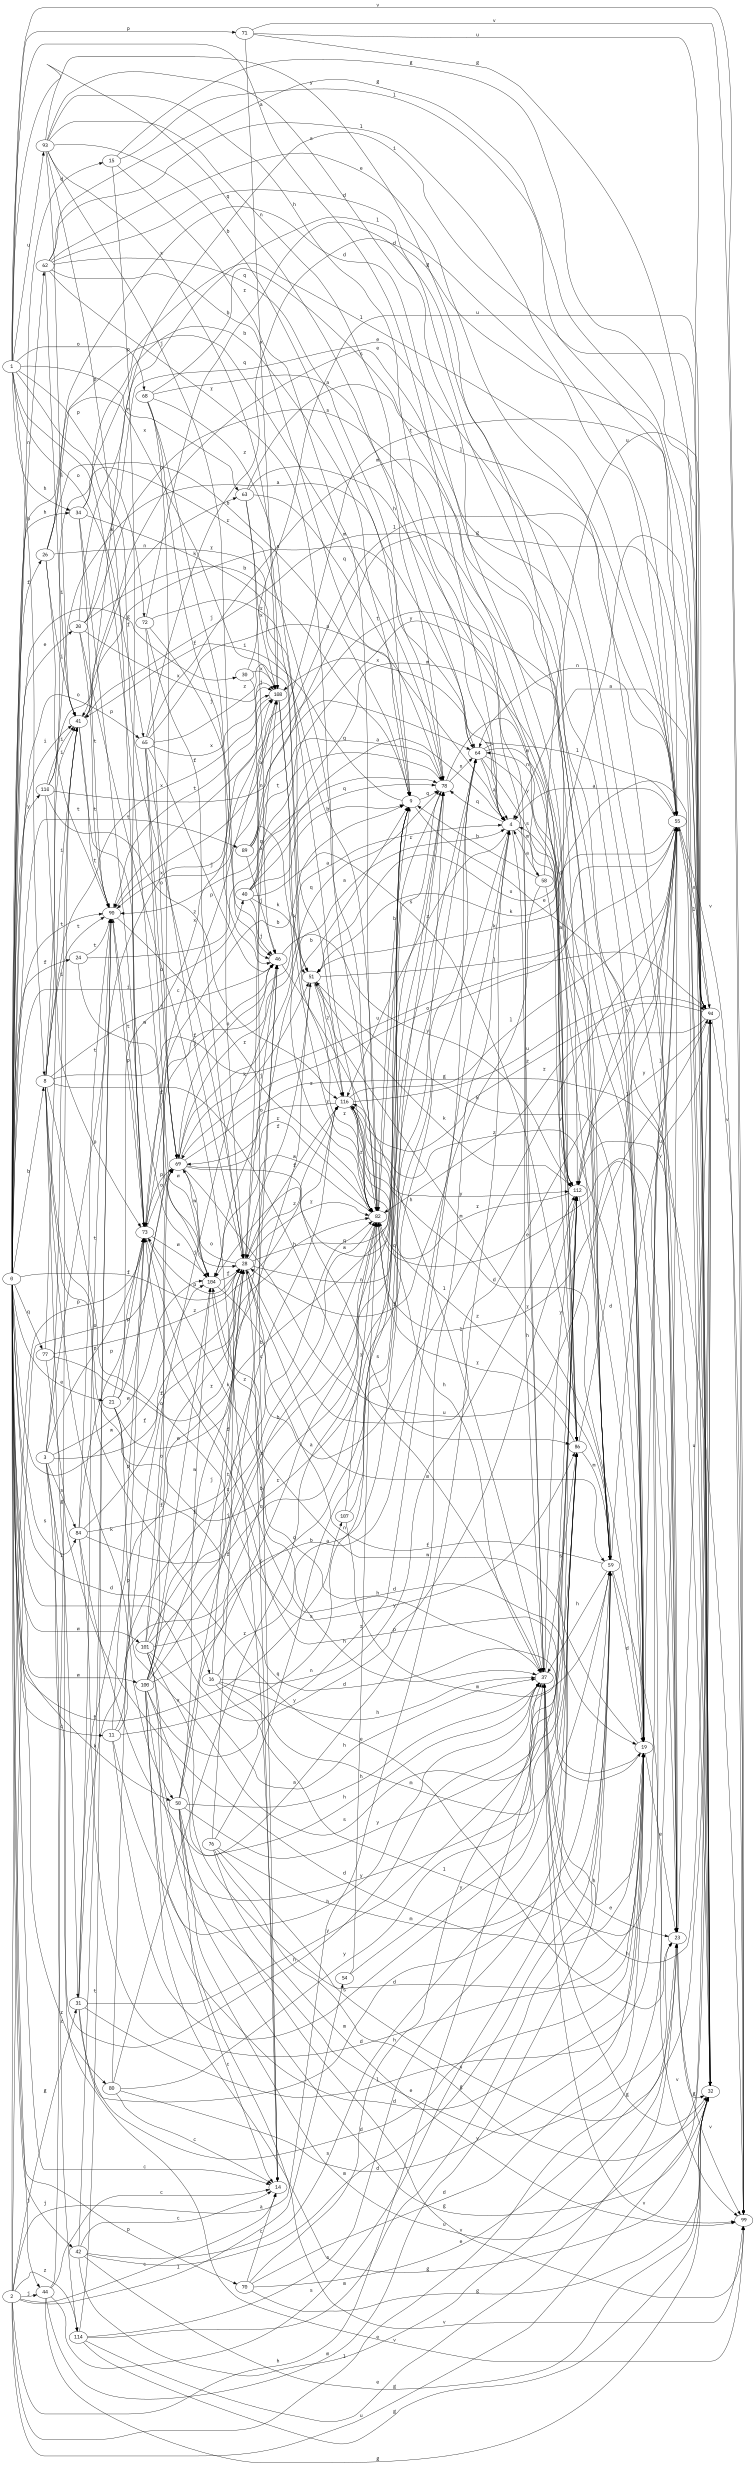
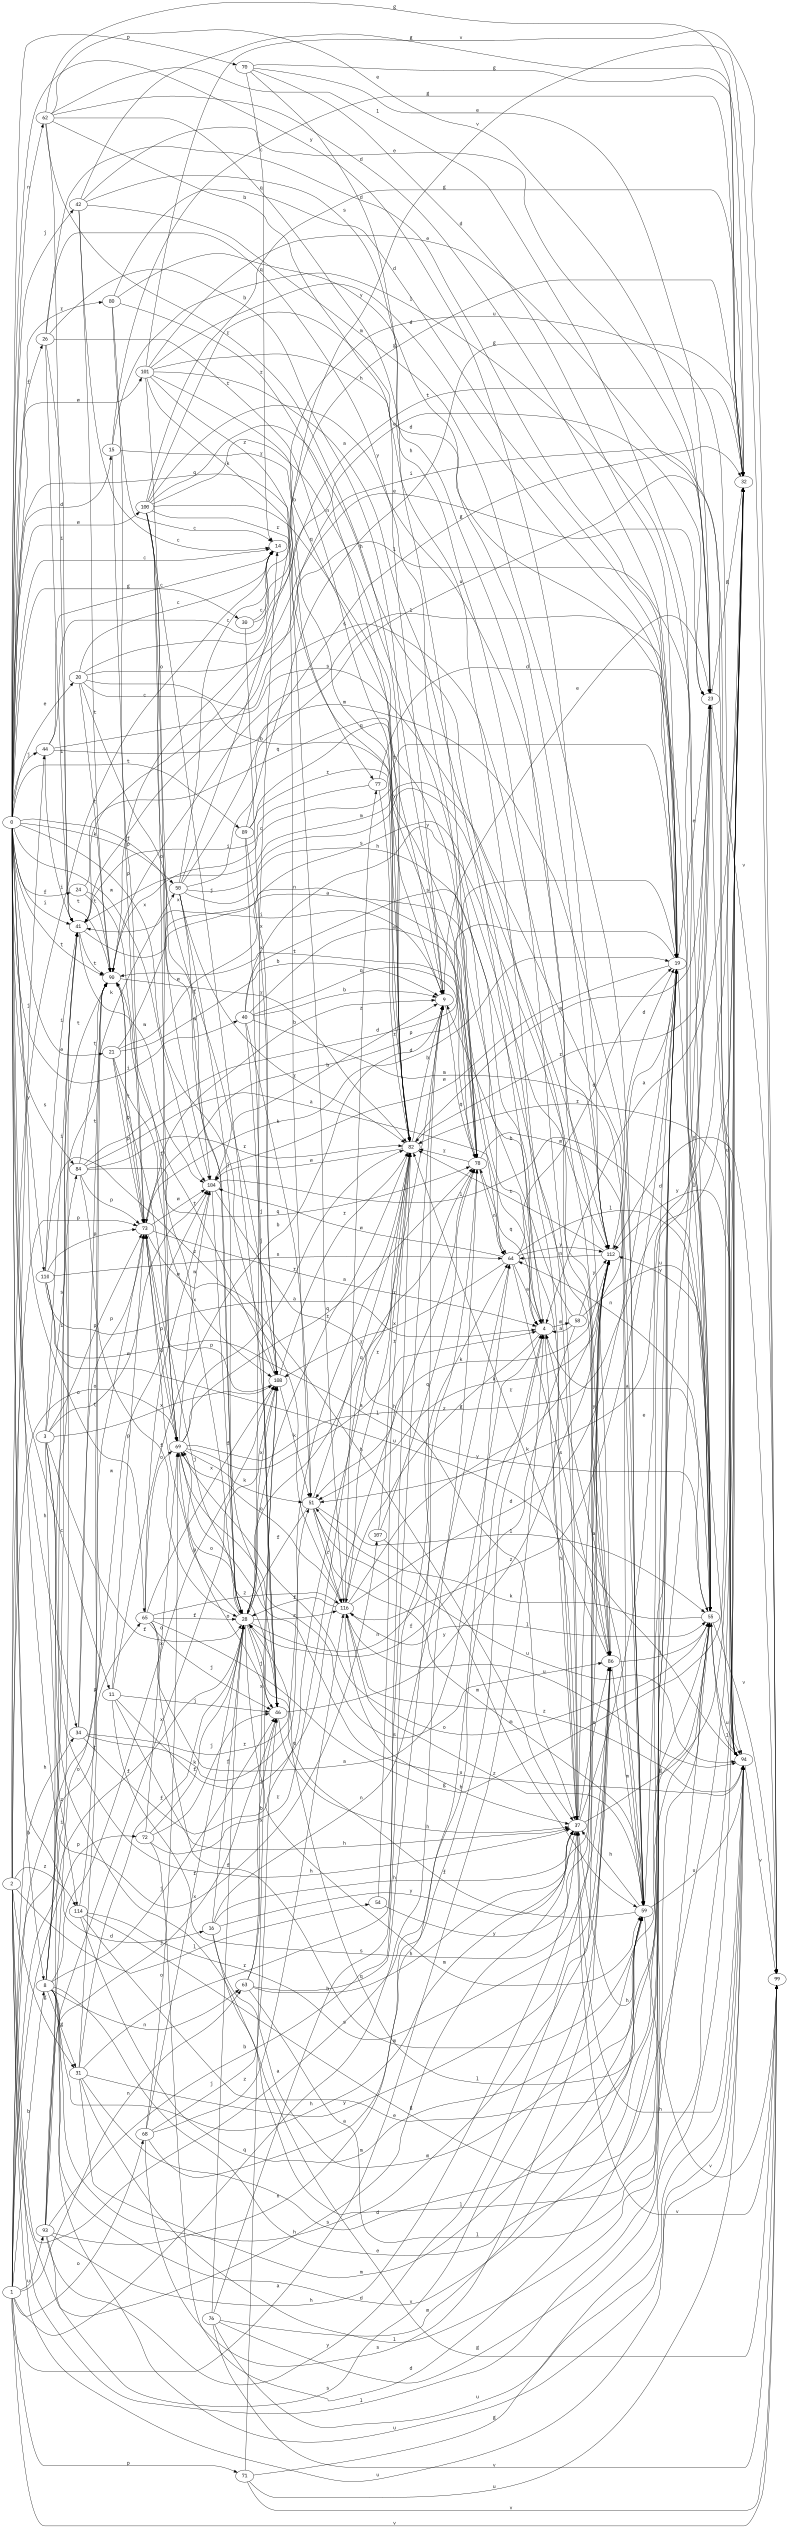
(219, 1302) -> (356, 1218)
none -> (374, 1438)
